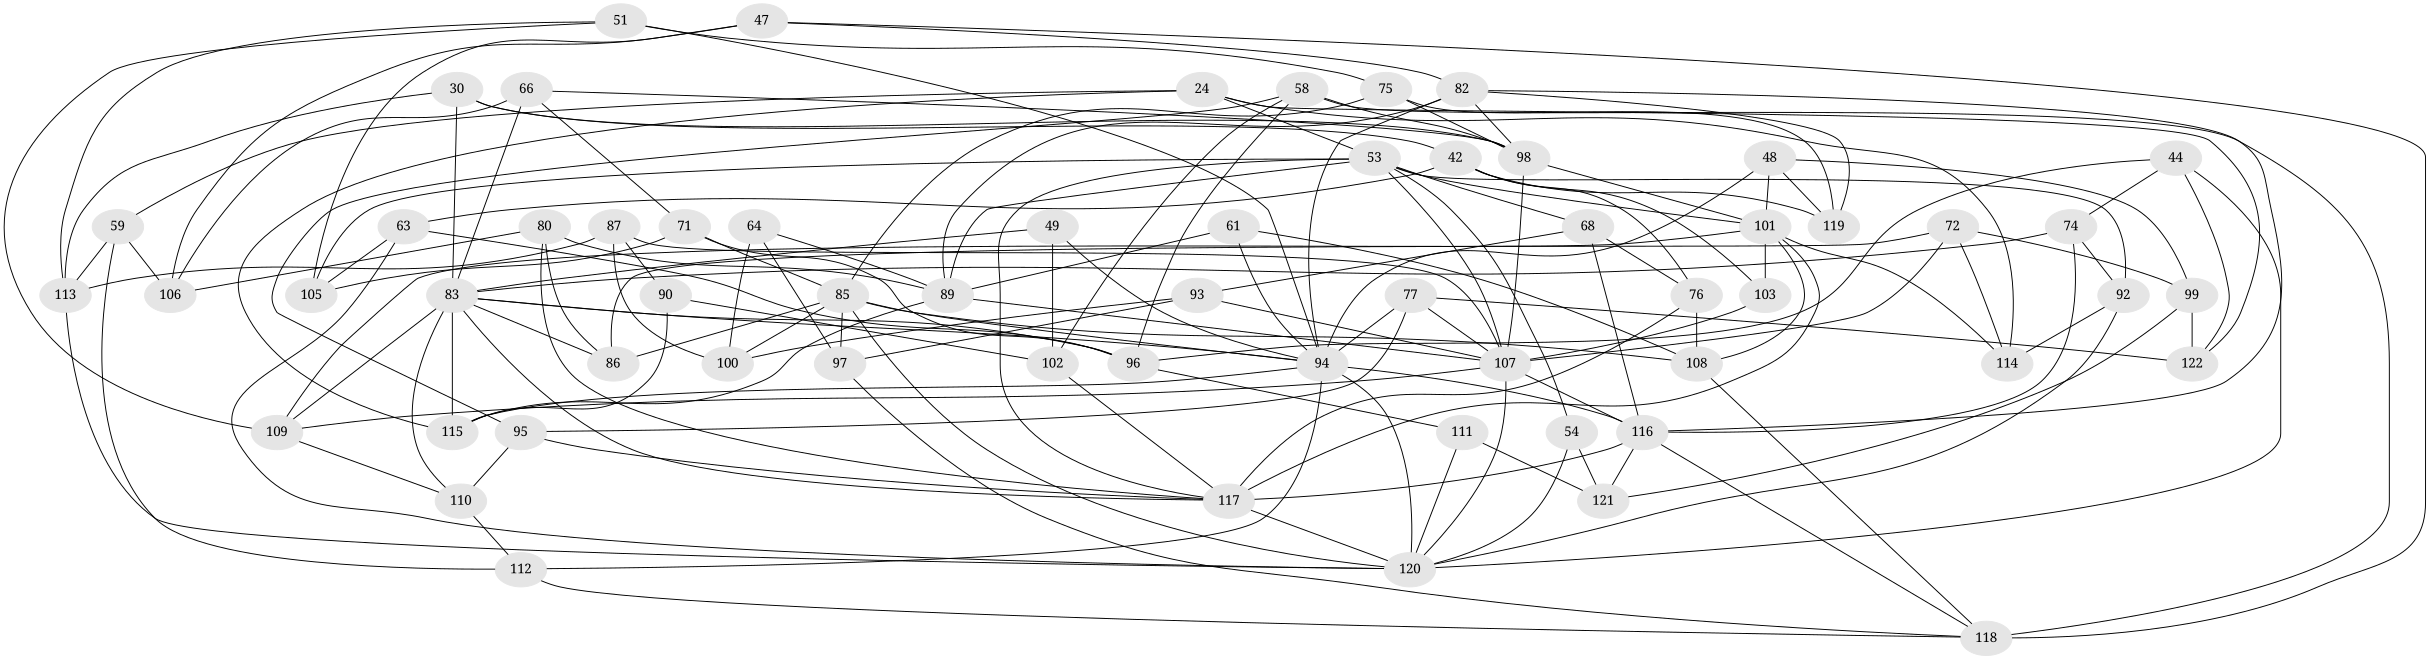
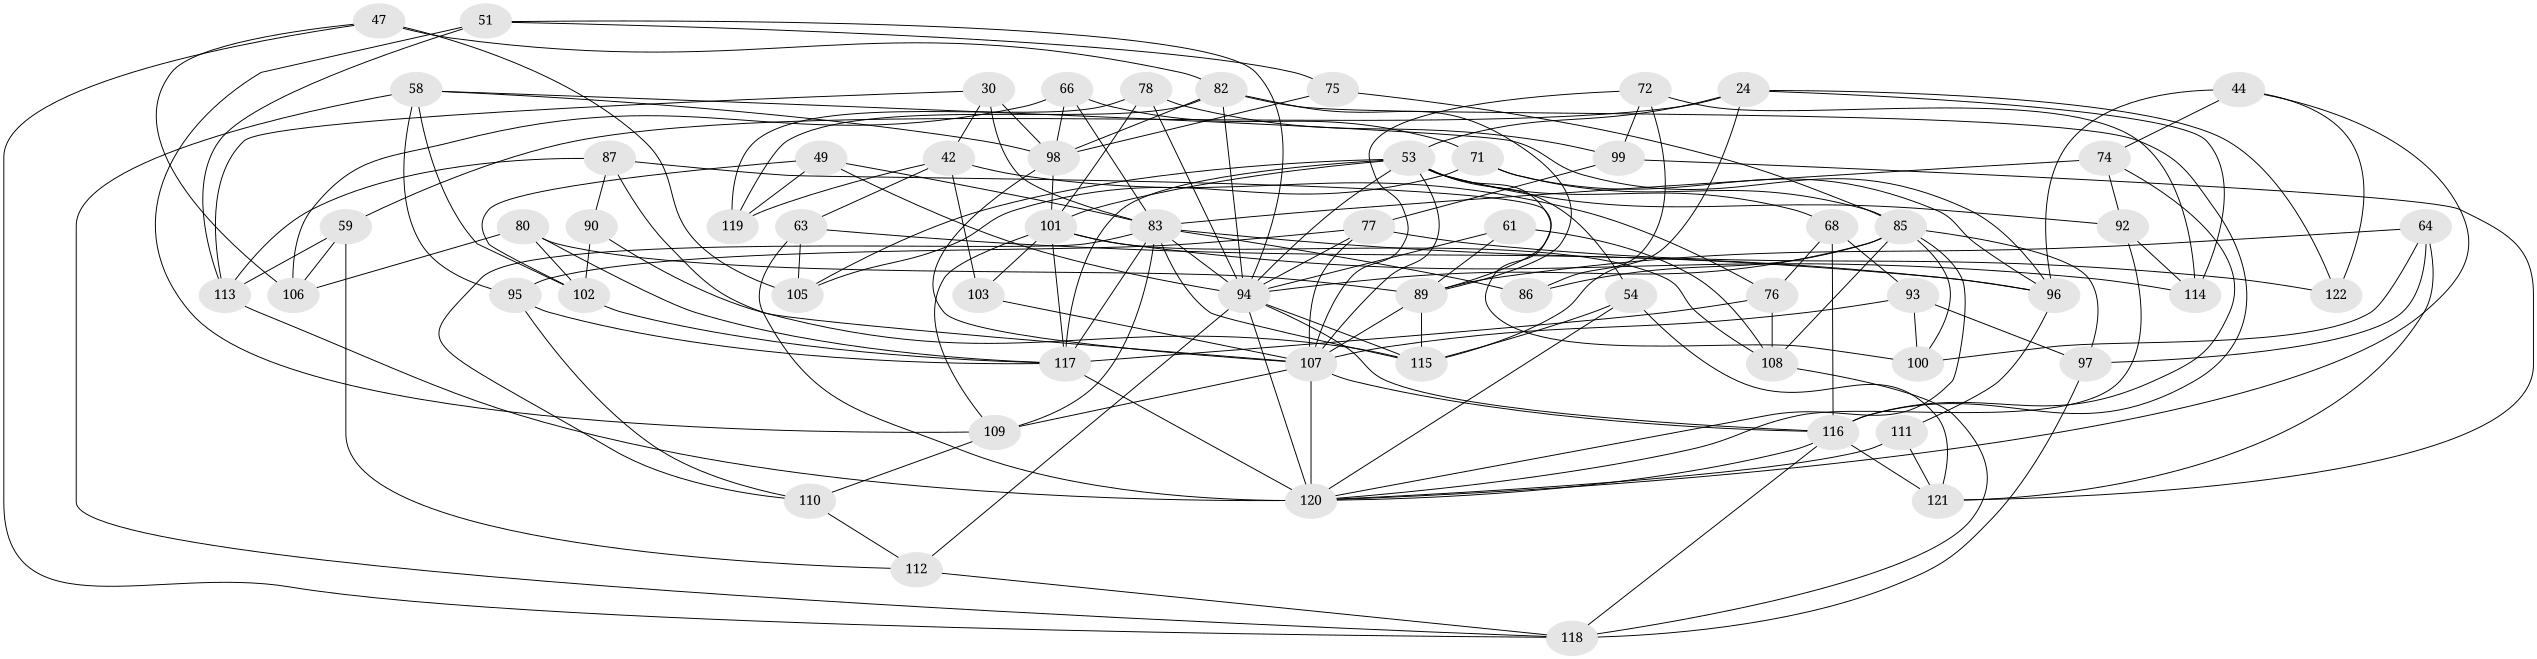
(1645, 112) -> (777, 192)
(1770, 158) -> (1146, 90)
none -> (1321, 221)
(557, 298) -> (556, 264)
(2192, 330) -> (1524, 184)
none -> (1528, 333)
none -> (2250, 446)
(1431, 484) -> (1577, 486)
